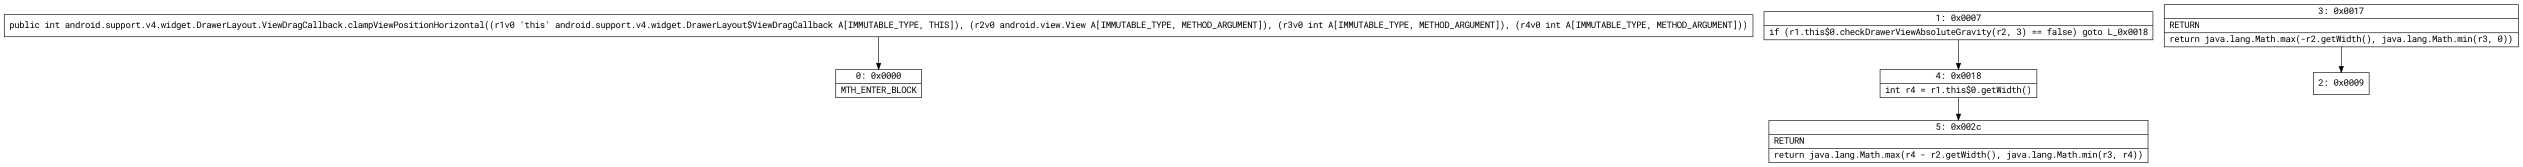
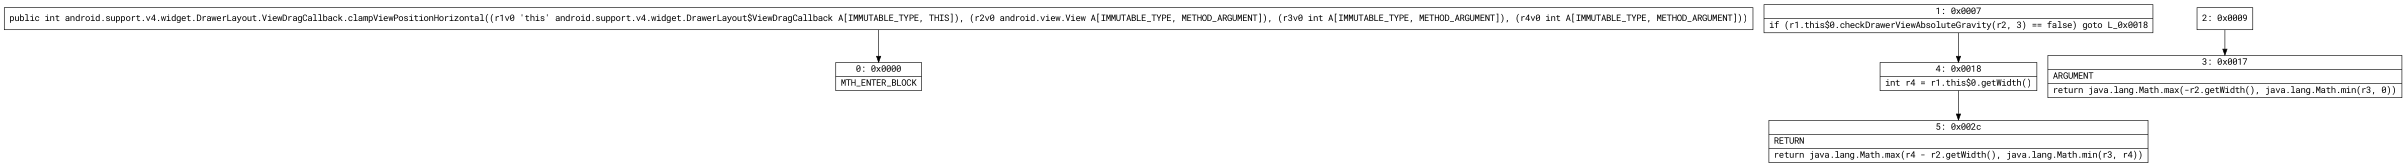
(2184, 25) -> (2073, 76)
(2341, 57) -> (2225, 40)
